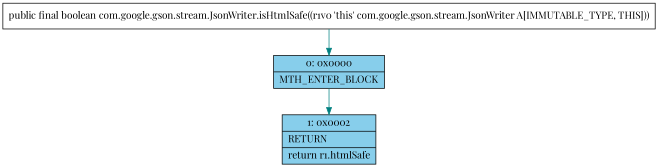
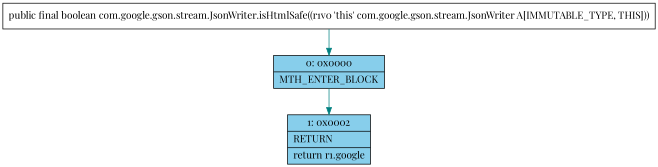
(329, 156) -> (329, 156)
